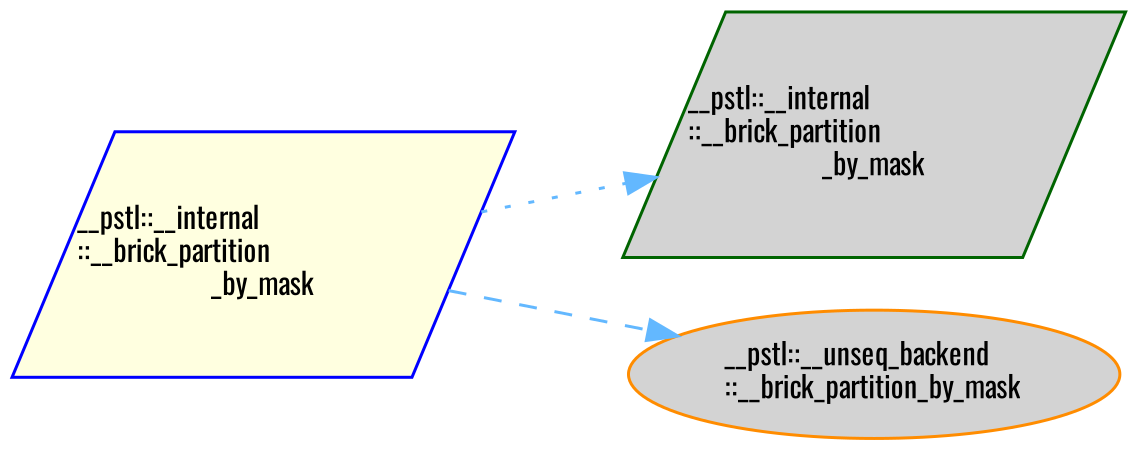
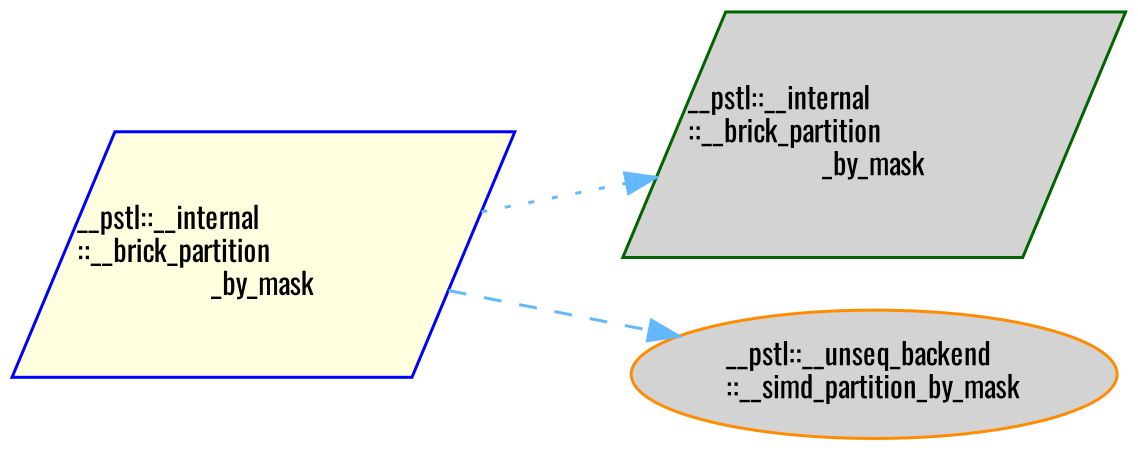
(874, 374) -> (874, 374)
